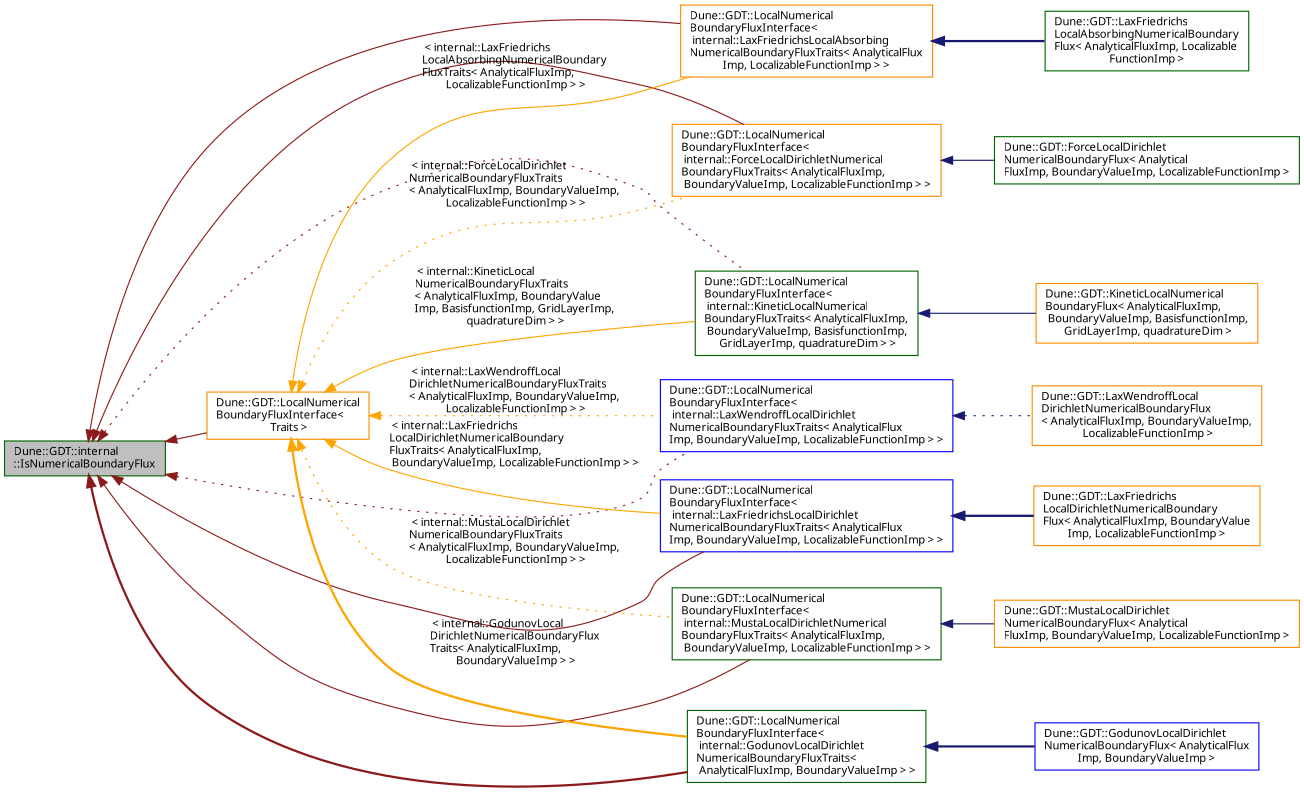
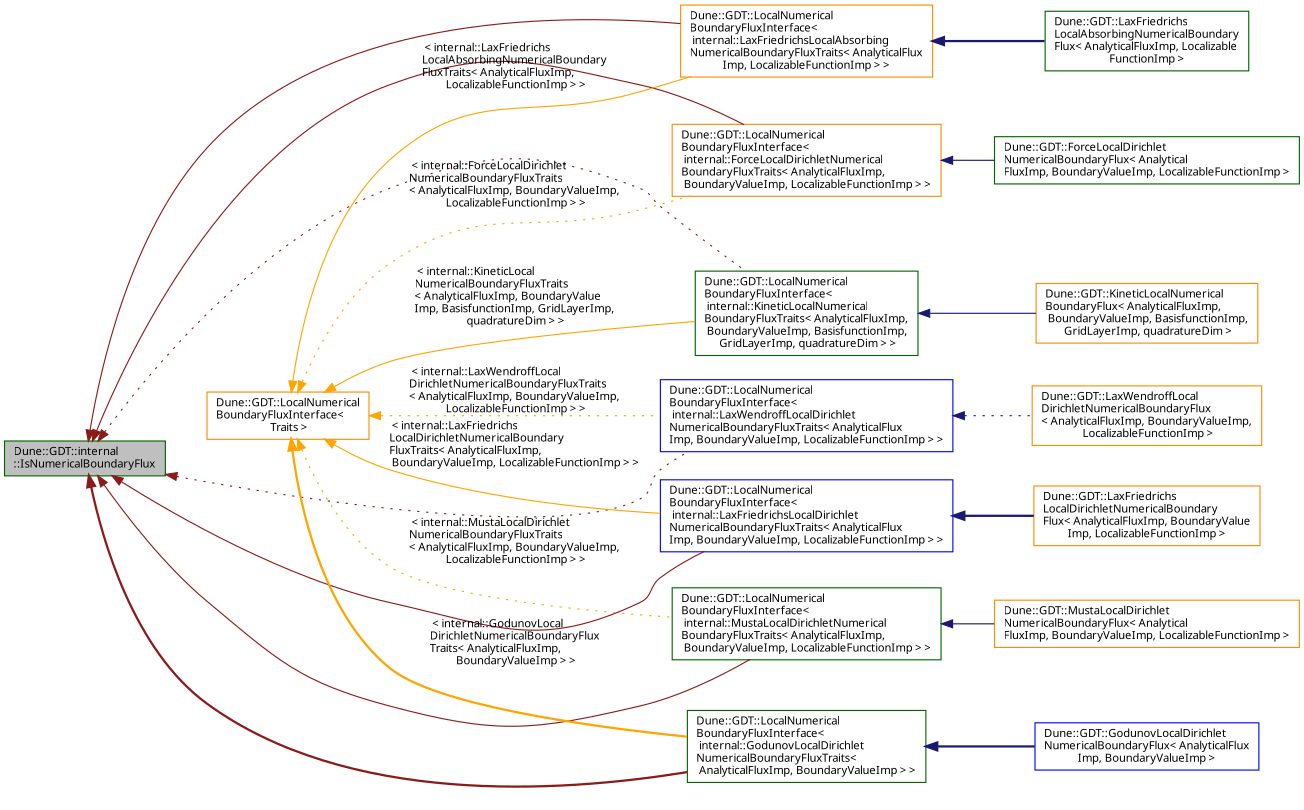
(192, 436) -> none
